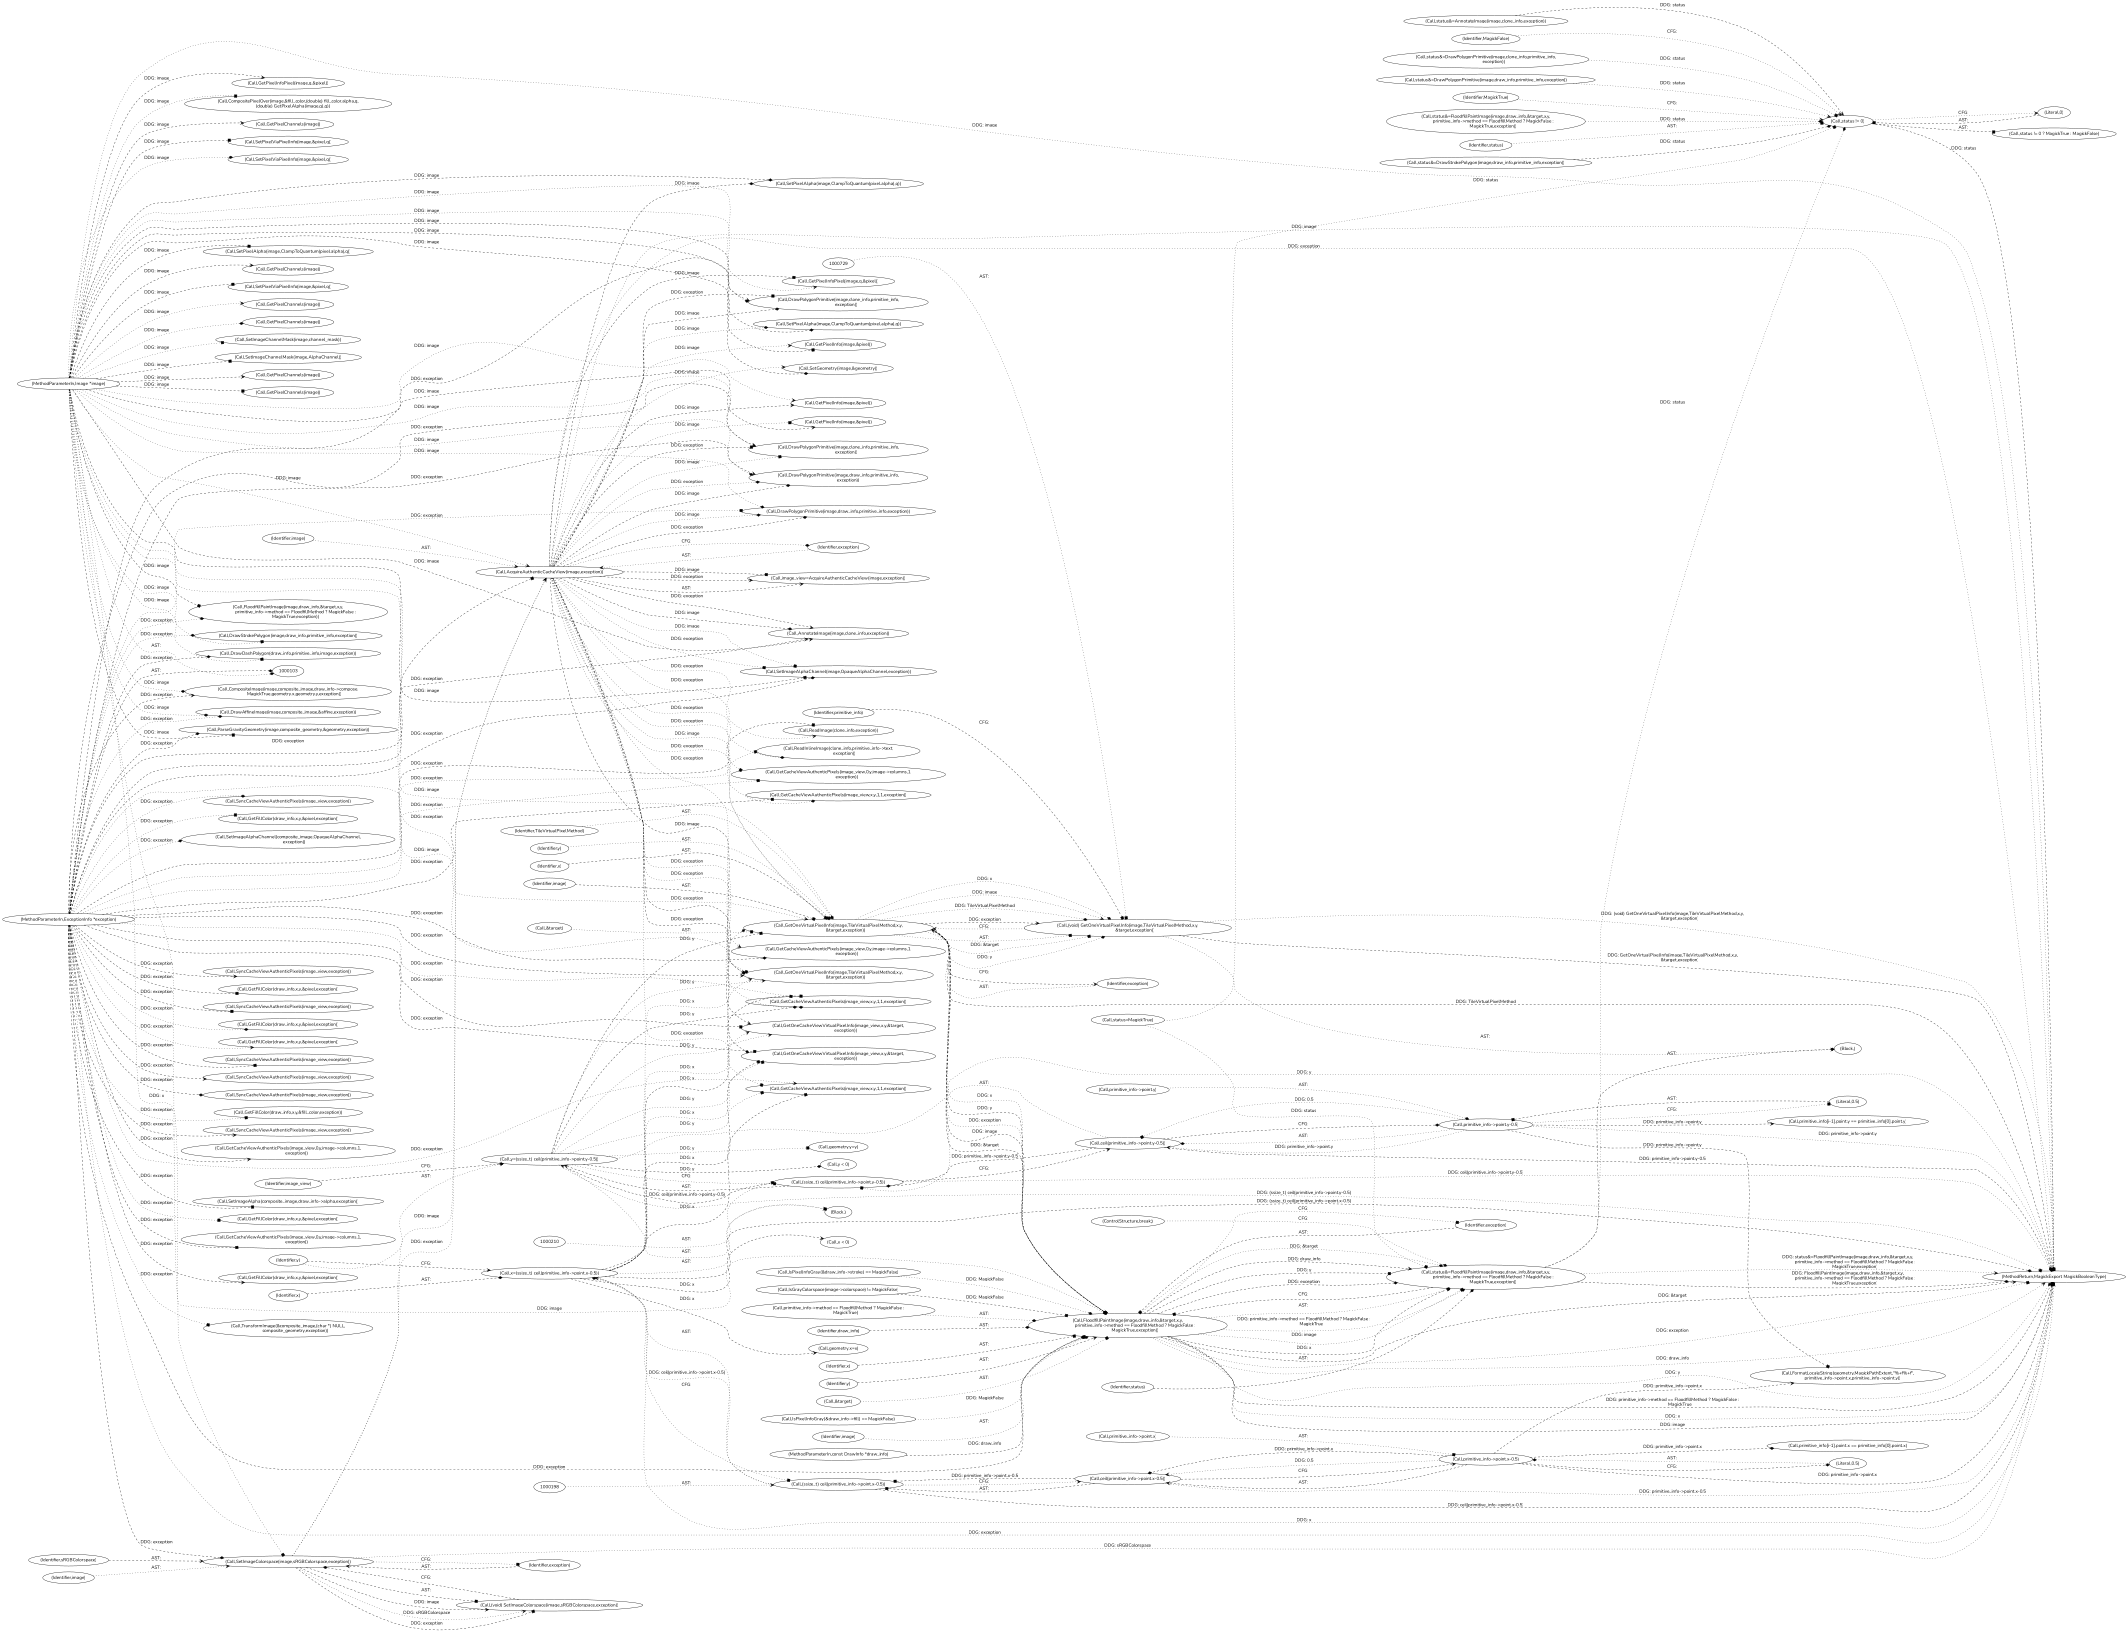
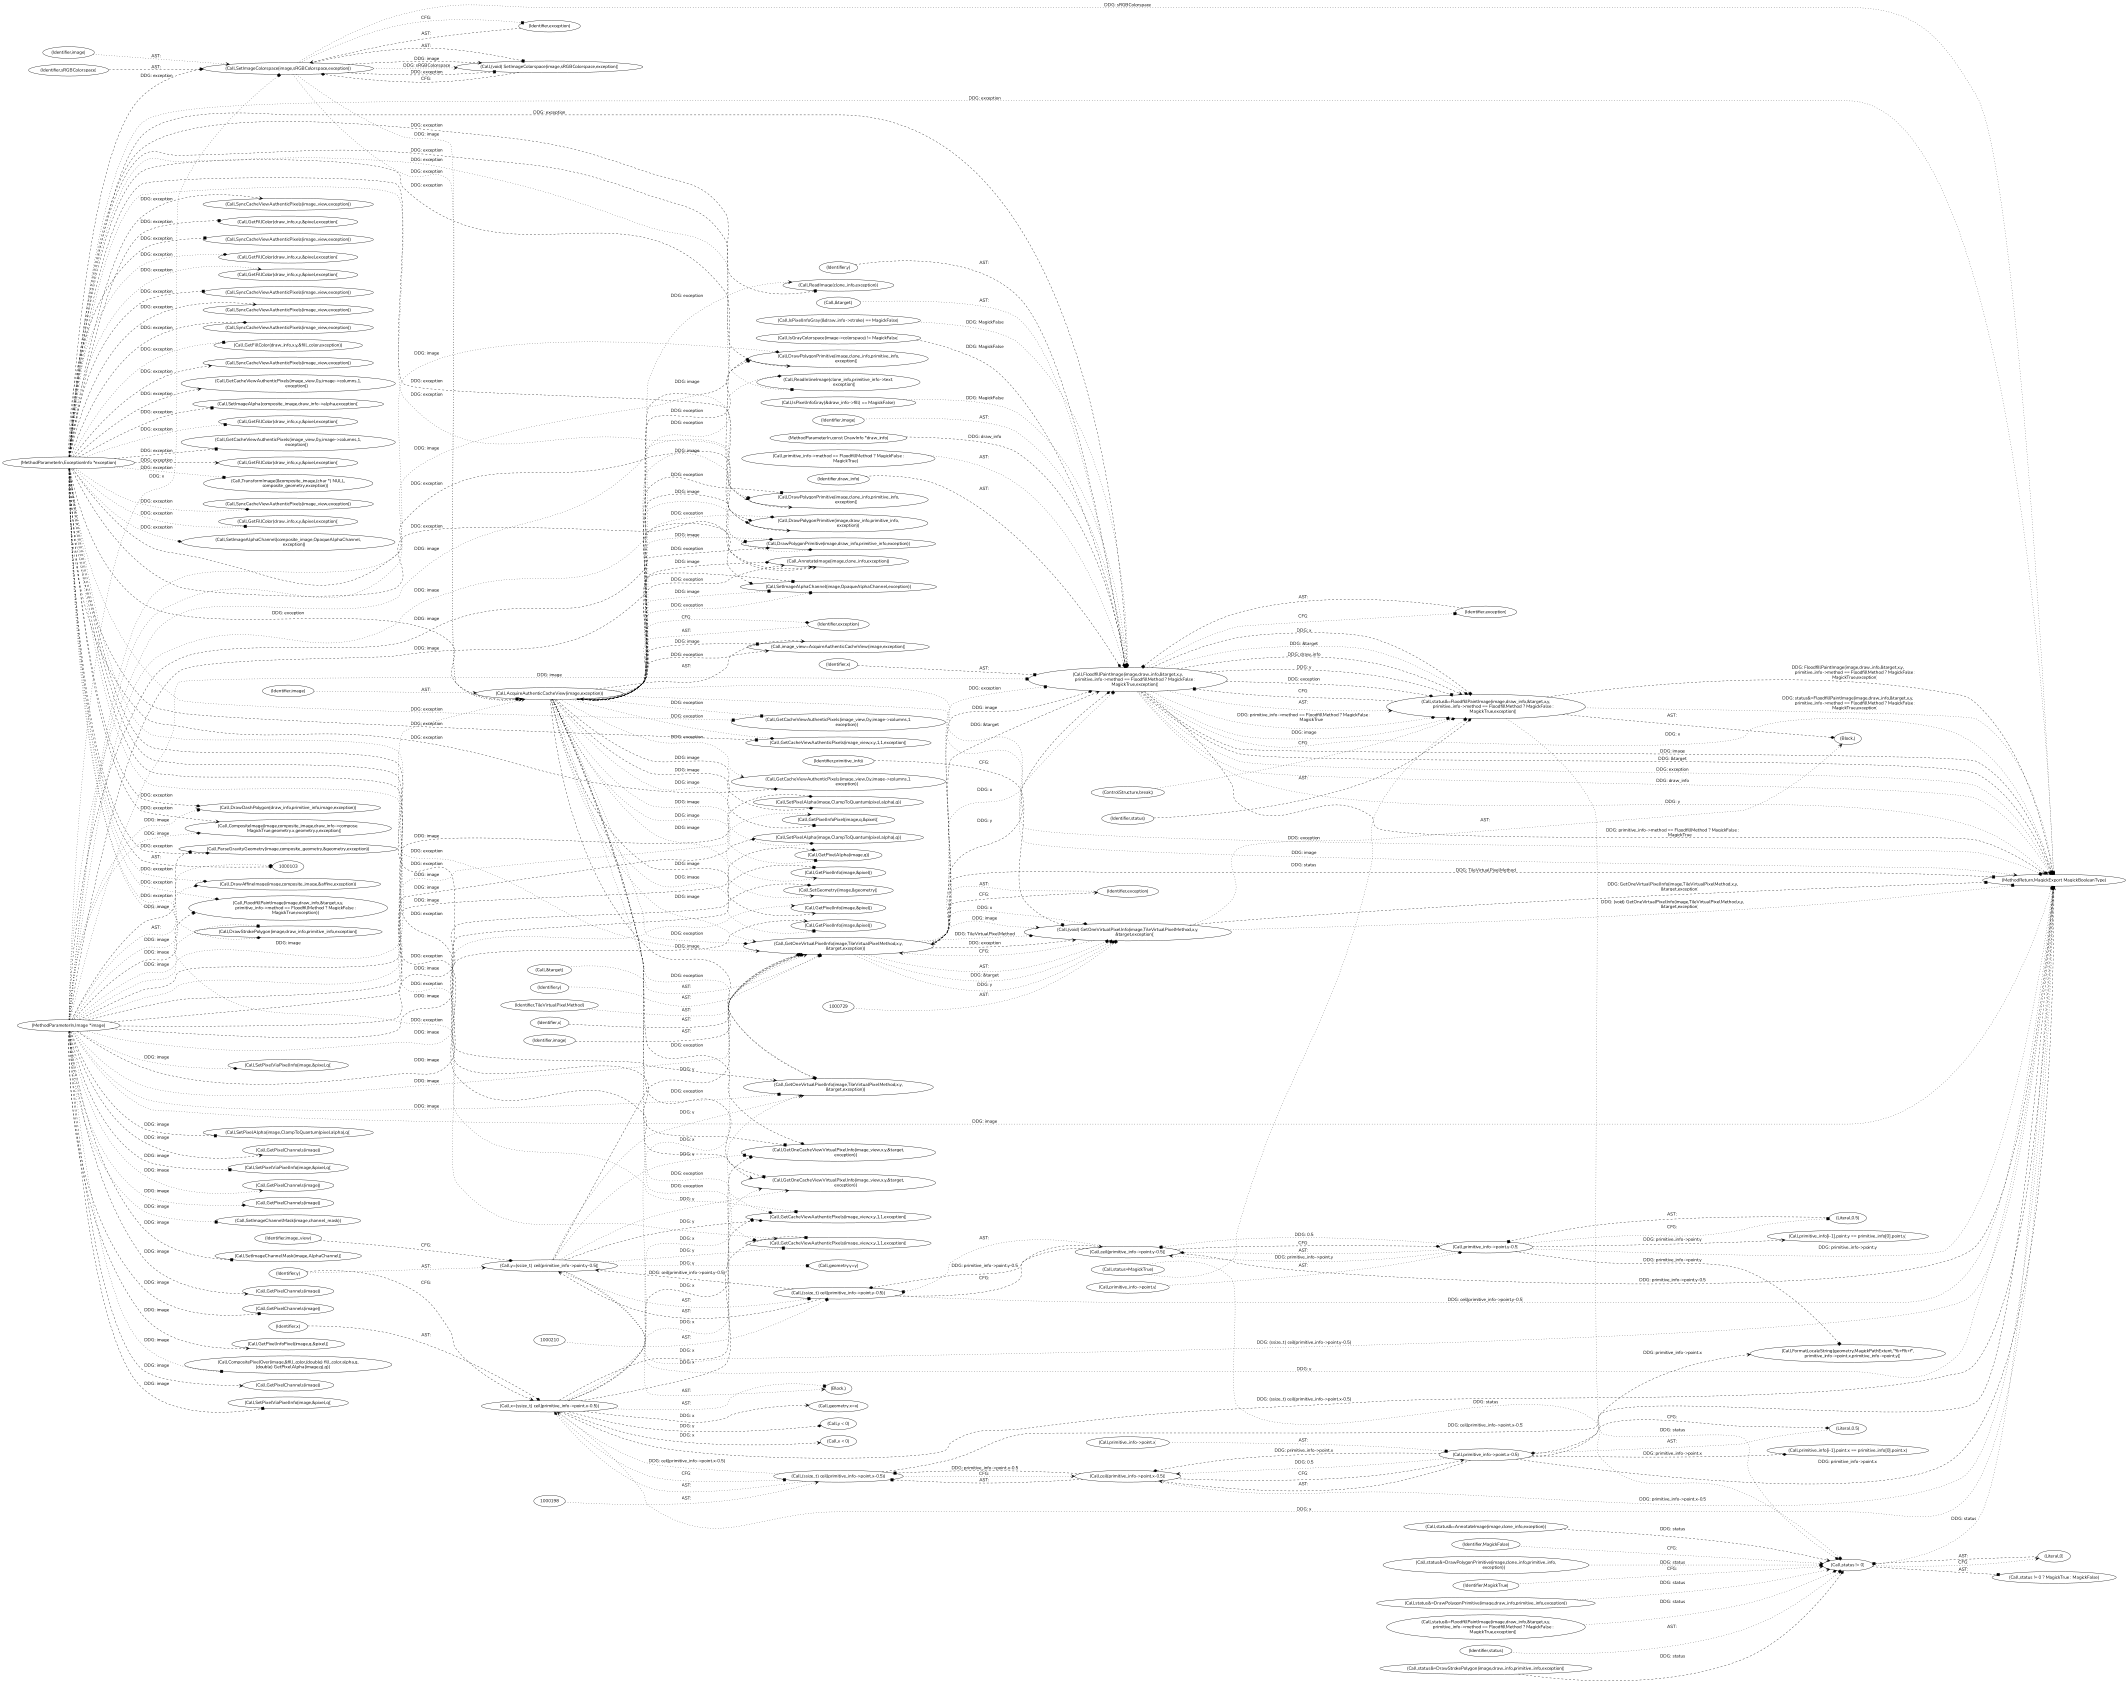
(2037, 658) -> (2015, 1340)
none -> (838, 855)
(700, 1173) -> (692, 1431)
(687, 1176) -> (687, 1300)
